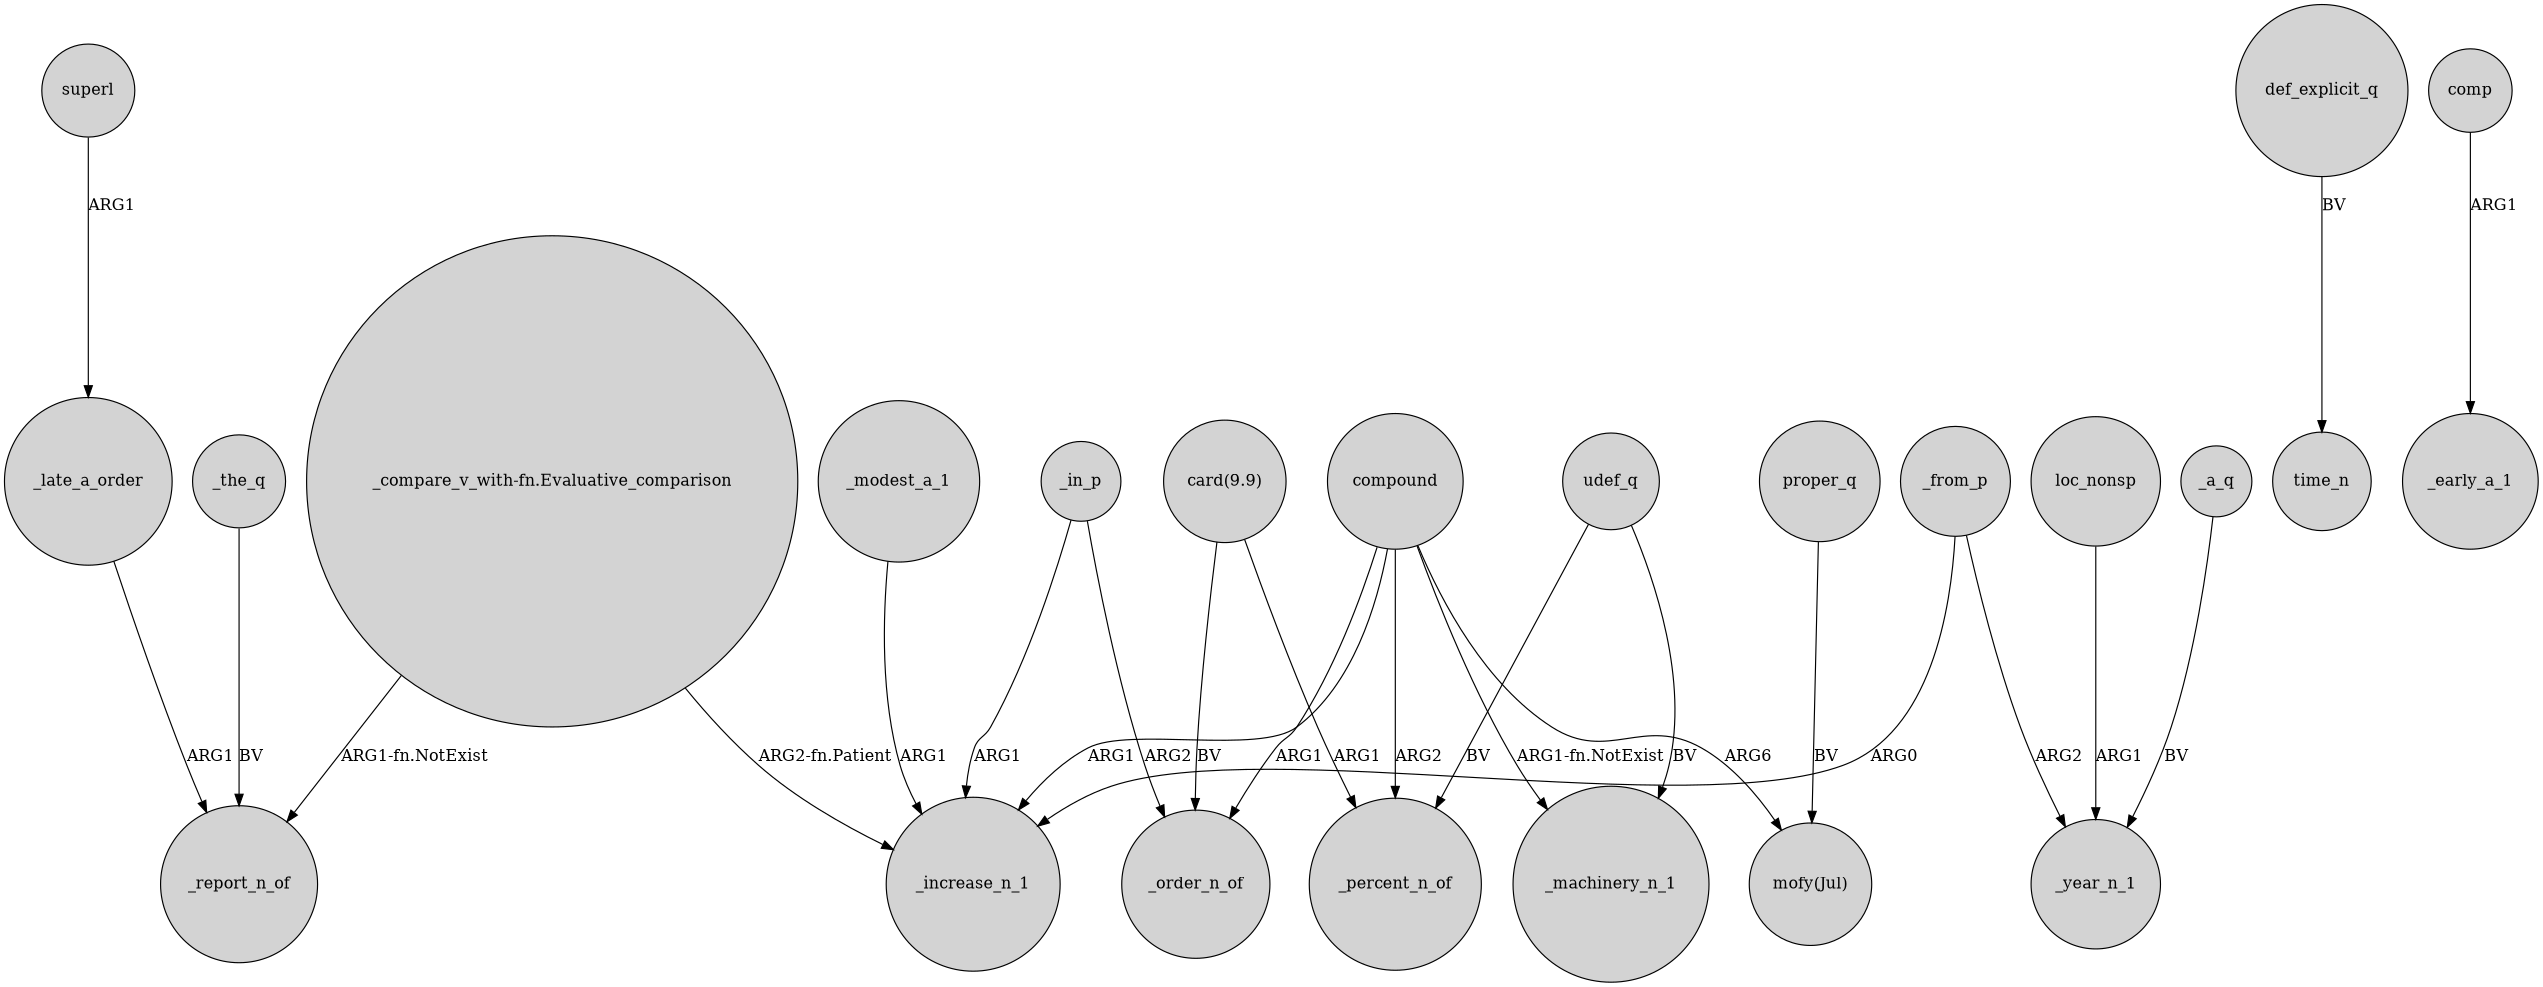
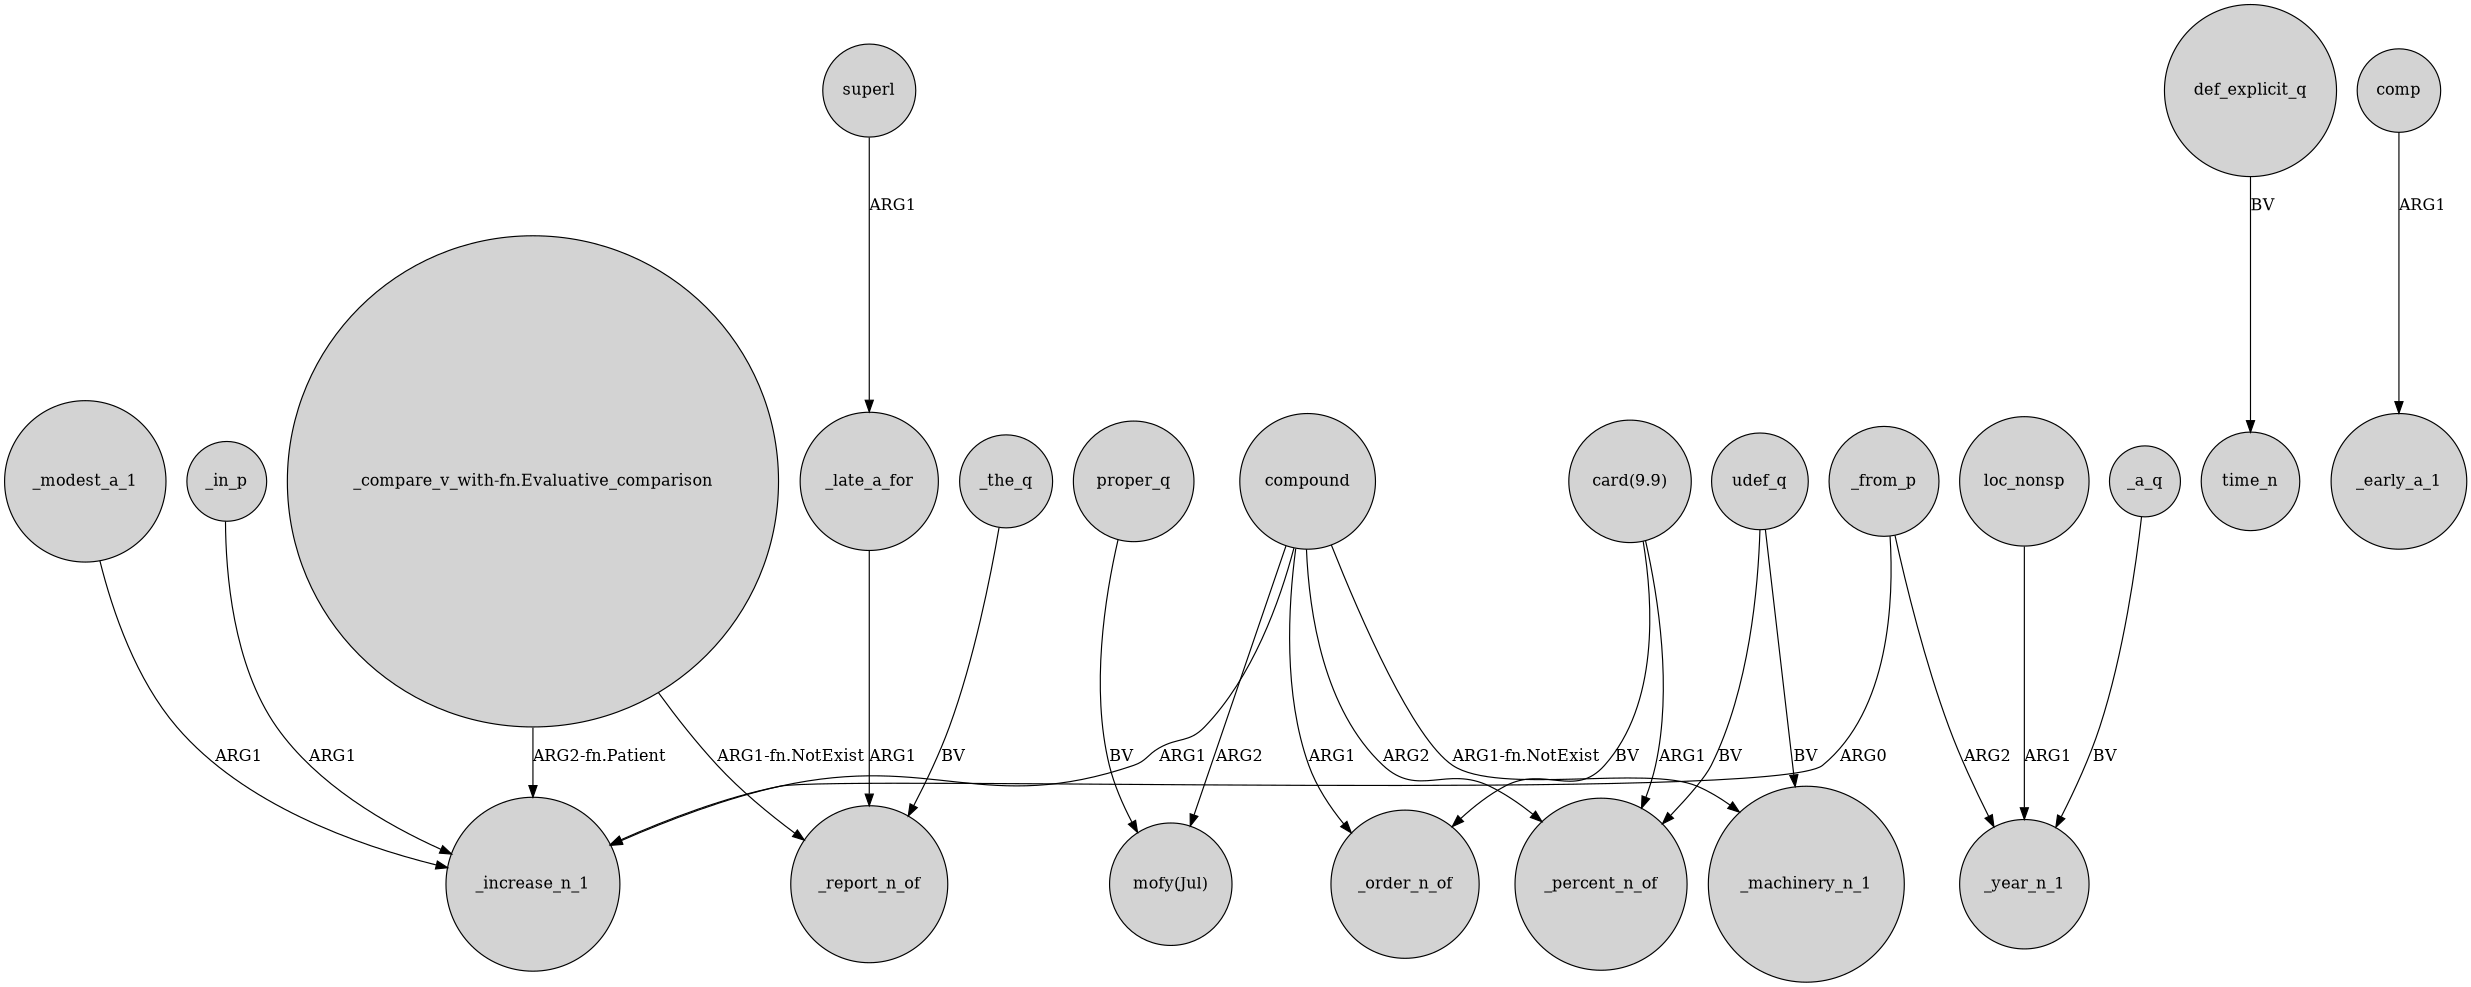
(88, 481) -> (869, 481)
(1117, 665) -> none
(1748, 757) -> (1240, 757)
